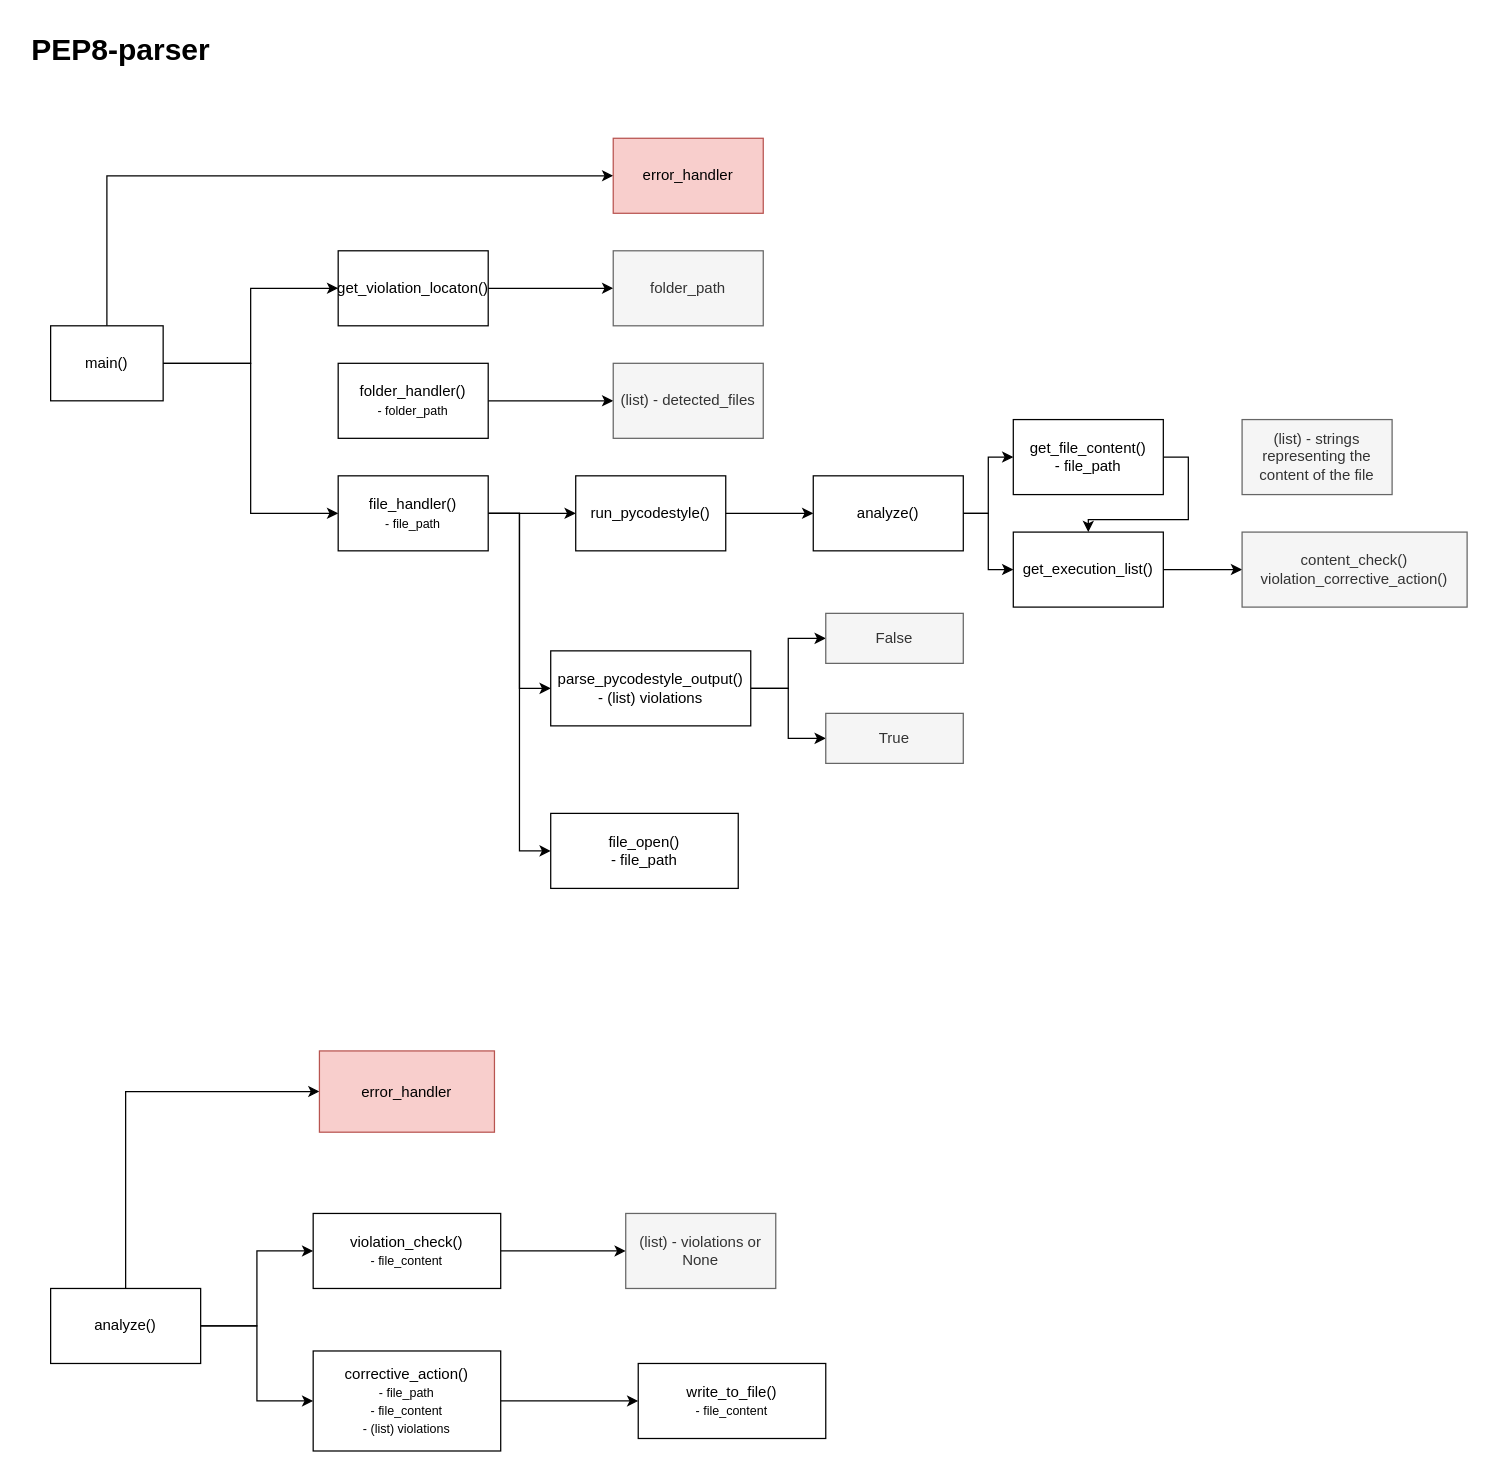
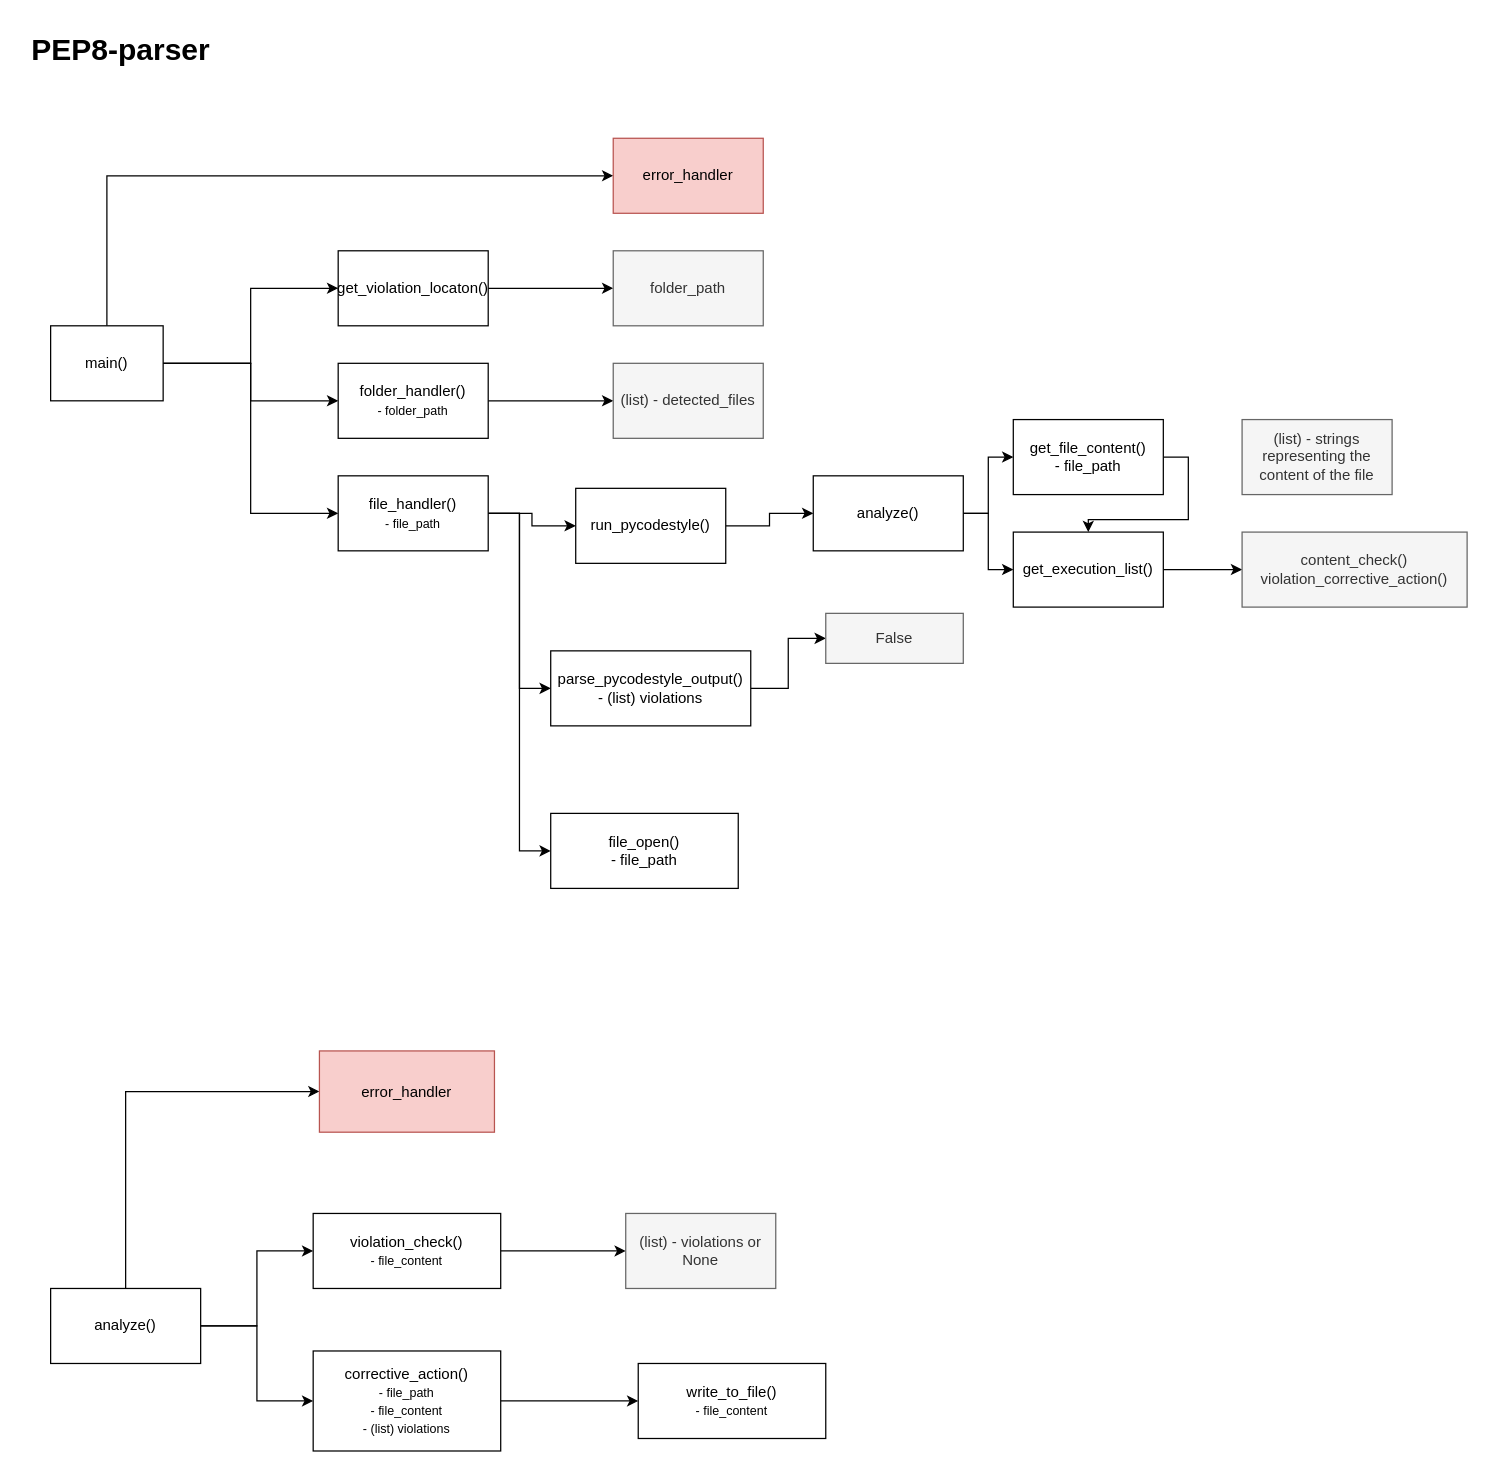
none -> (291, 401)
(651, 513) -> (651, 526)
(788, 729) -> none
(894, 738) -> none
